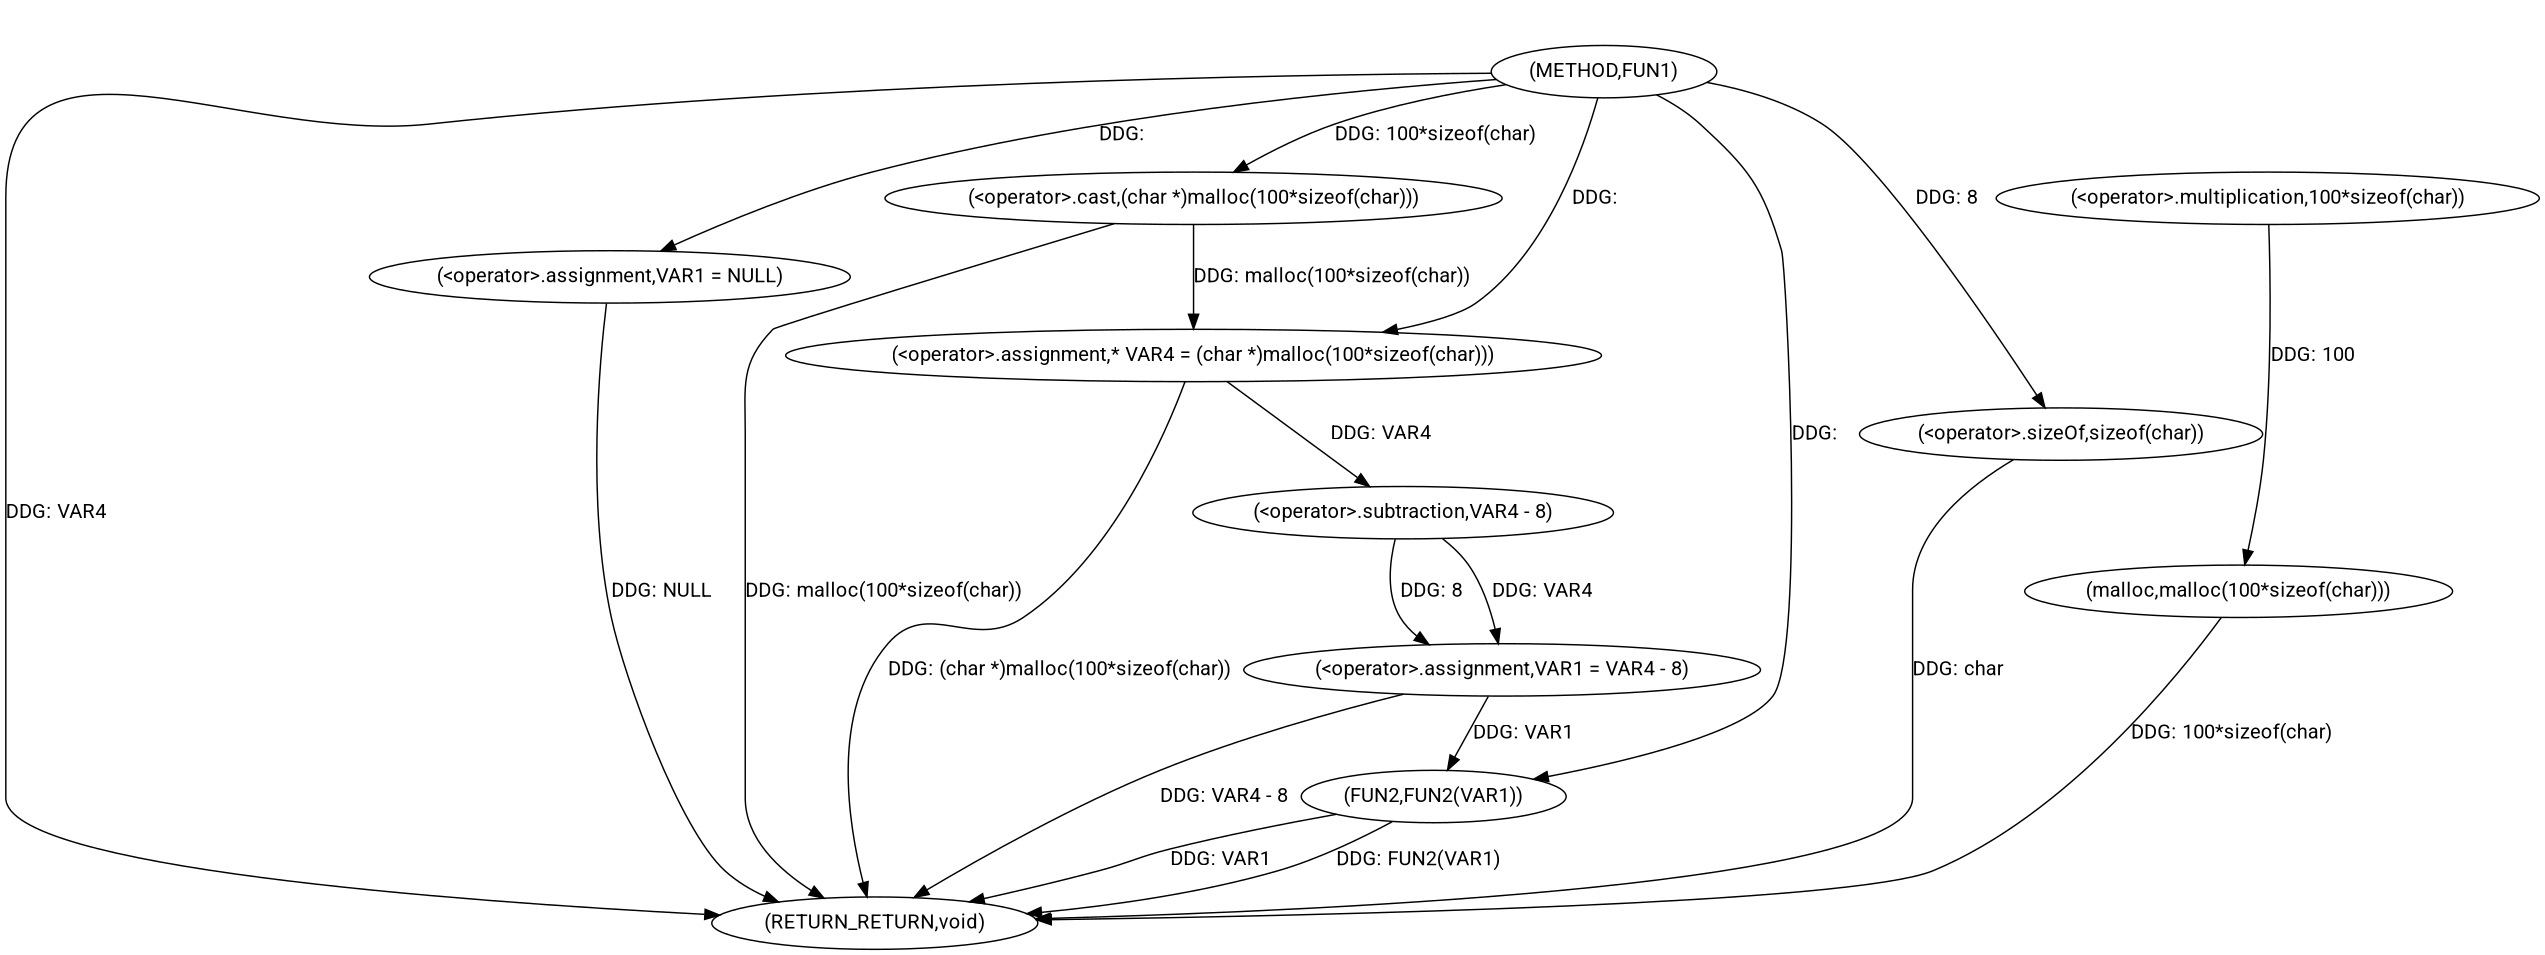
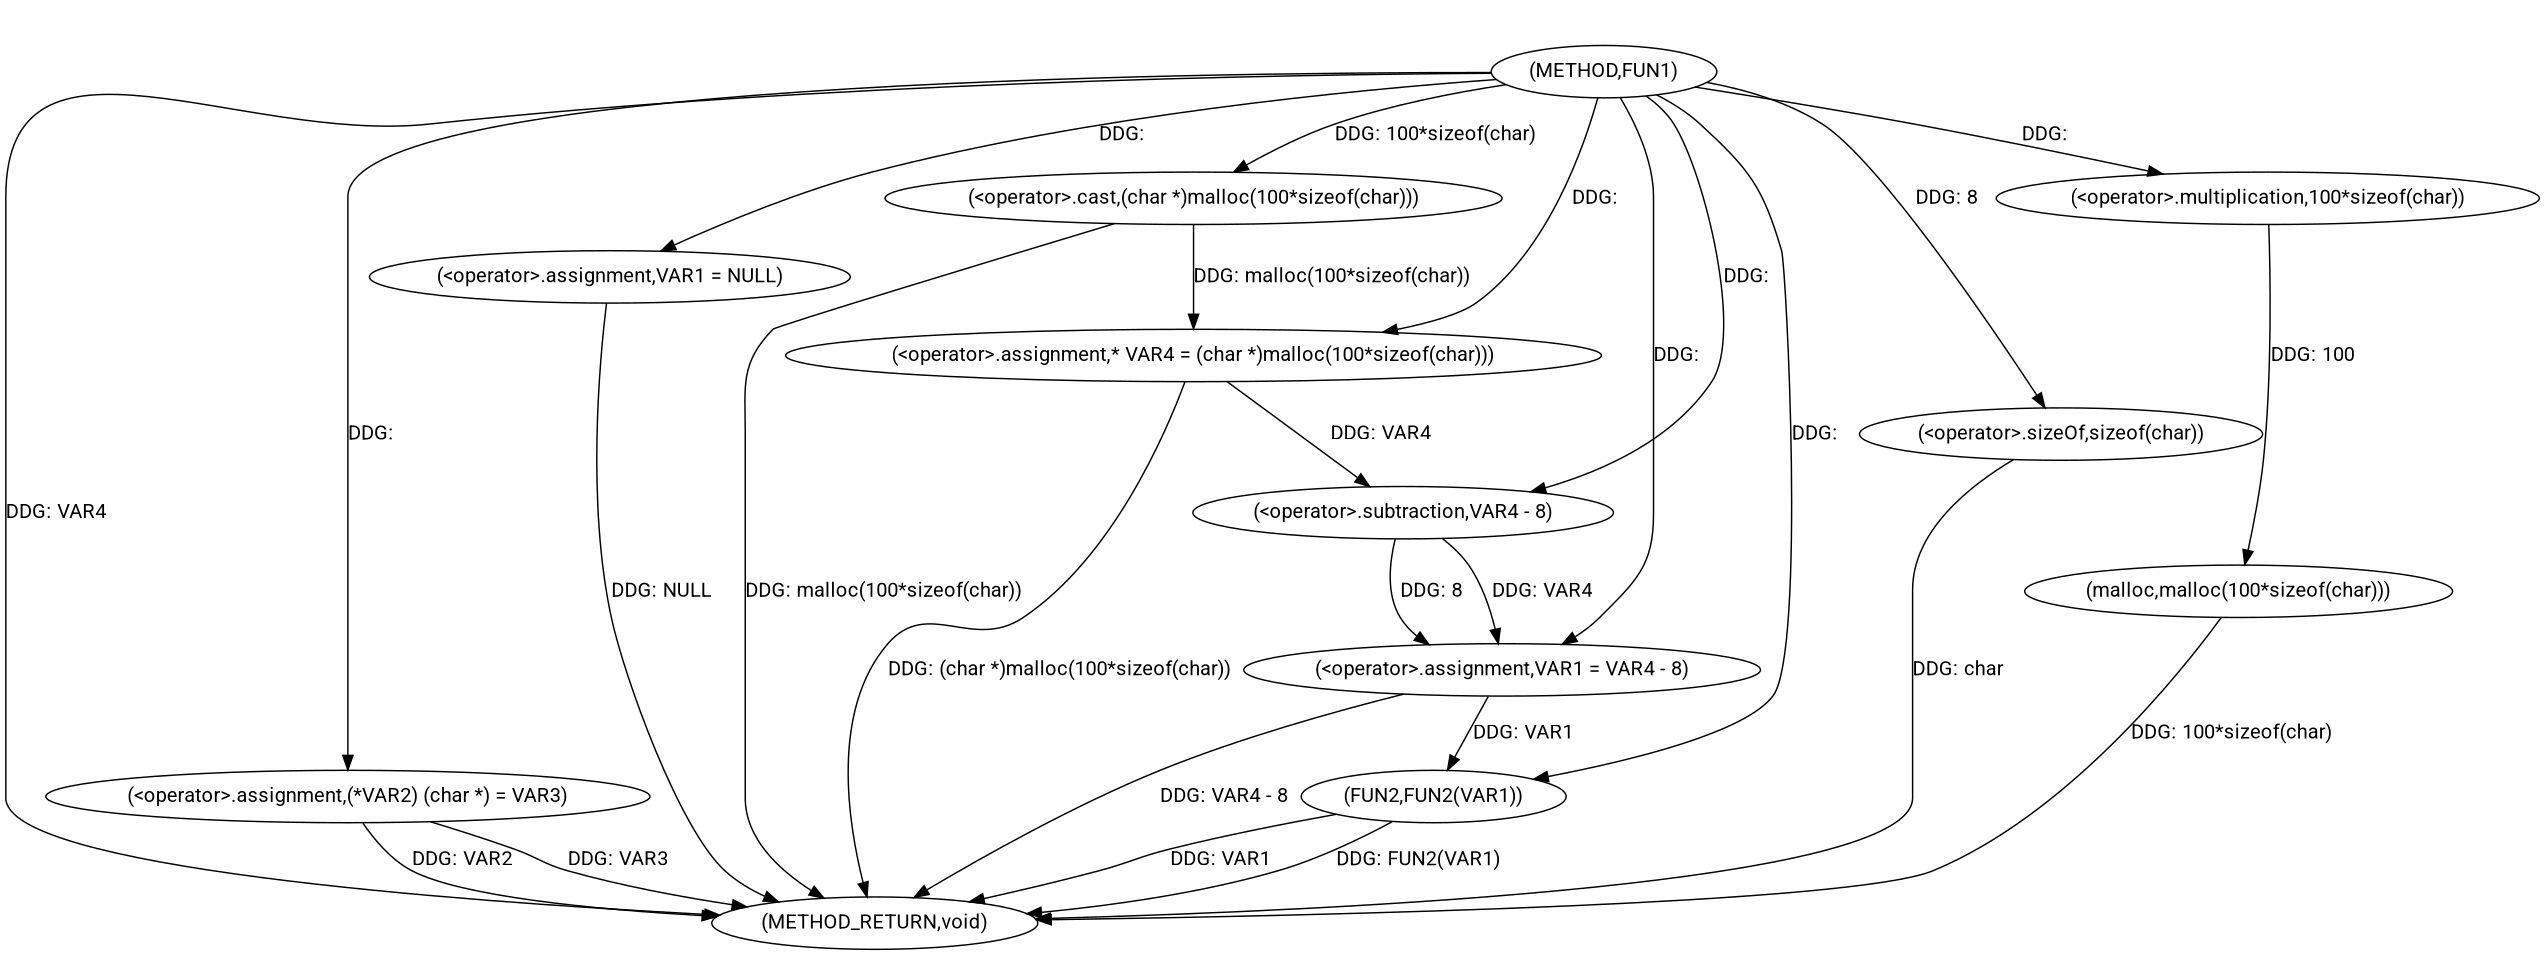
none -> (1922, 126)
none -> (1723, 331)
none -> (1654, 379)
none -> (348, 797)
(875, 923) -> (875, 923)
